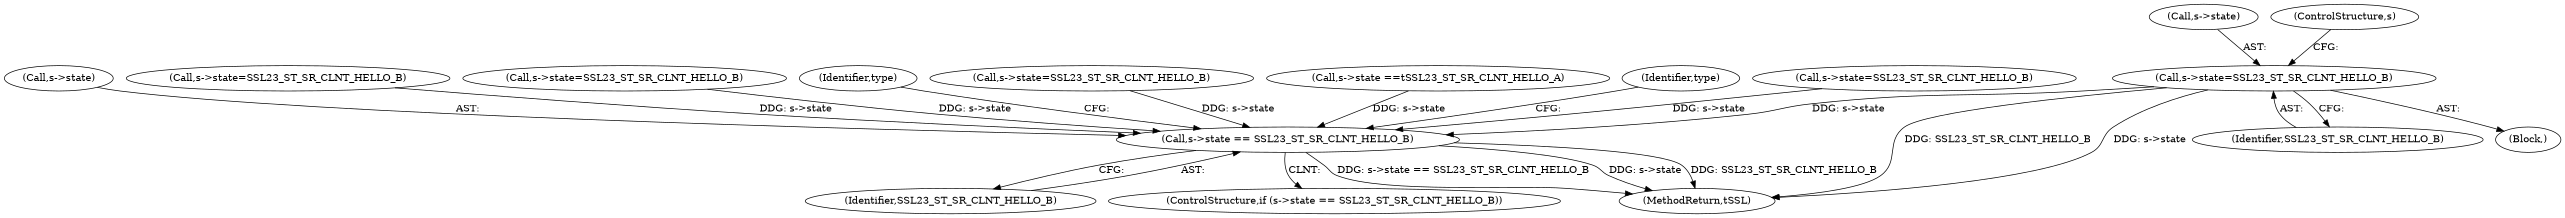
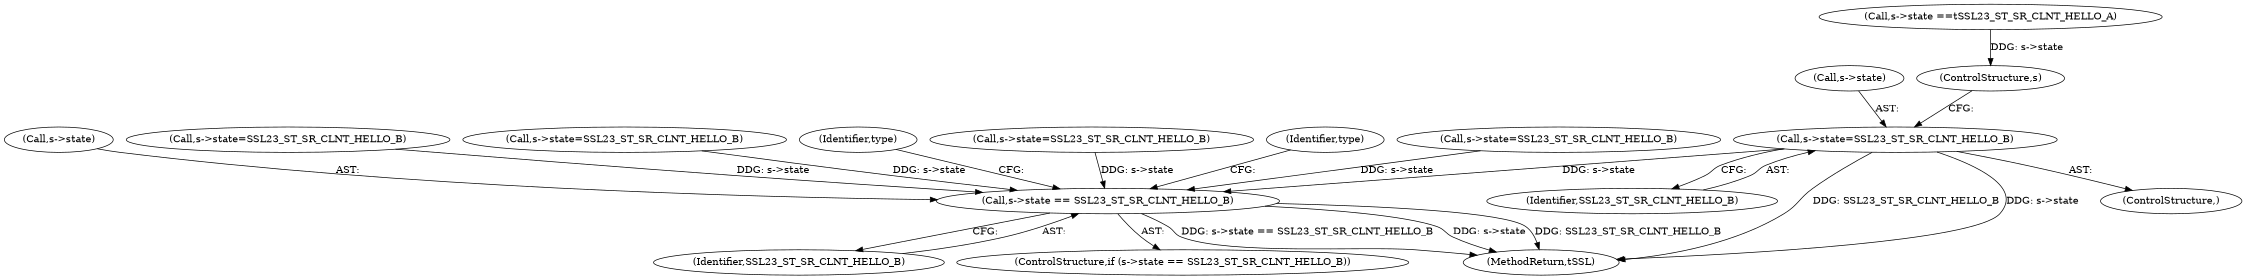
(1366, 108) -> (1991, 44)
(2528, 140) -> (2171, 201)
(1306, 170) -> (1155, 232)
